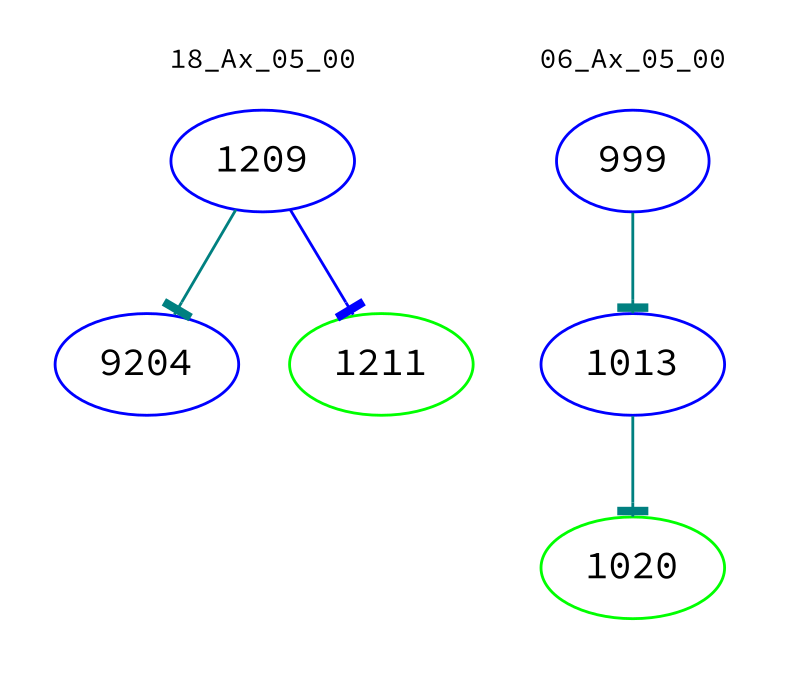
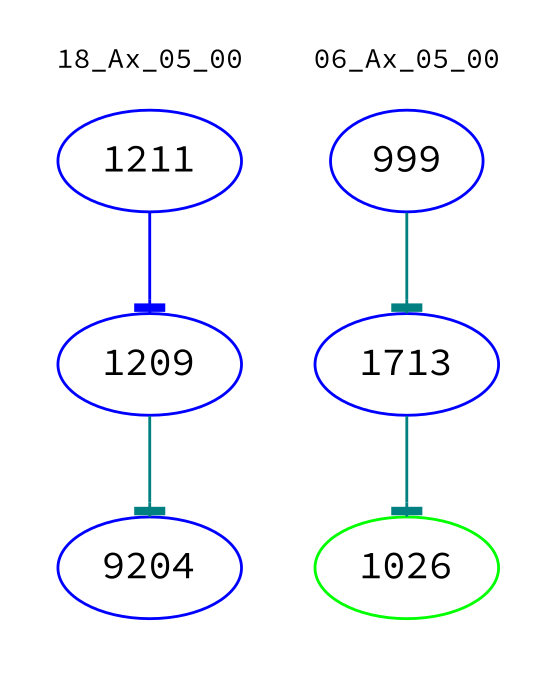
(318, 256) -> (150, 256)
(381, 364) -> (150, 161)
(633, 364) -> (407, 364)
(633, 568) -> (407, 568)
